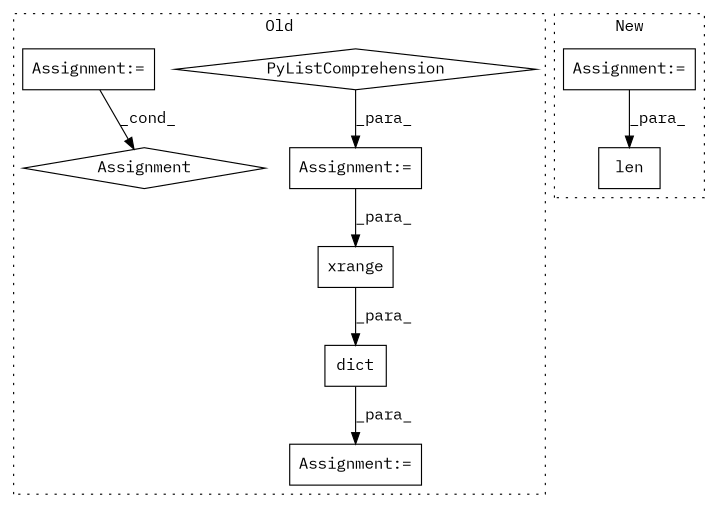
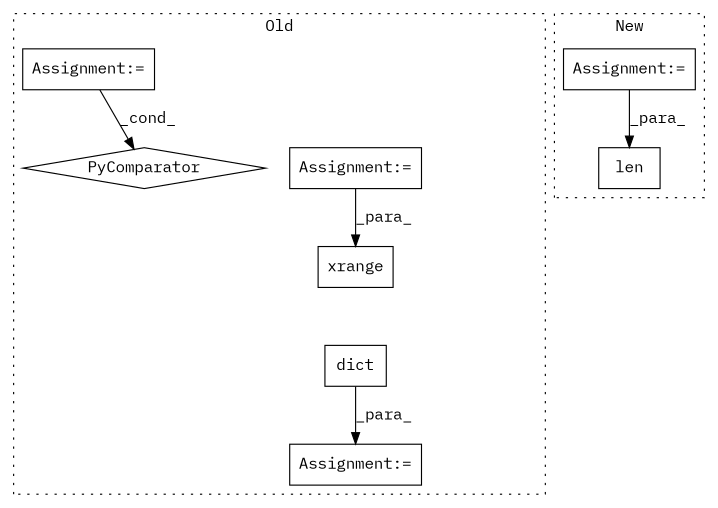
(356, 69) -> none
(144, 168) -> (144, 168)
(356, 311) -> none
